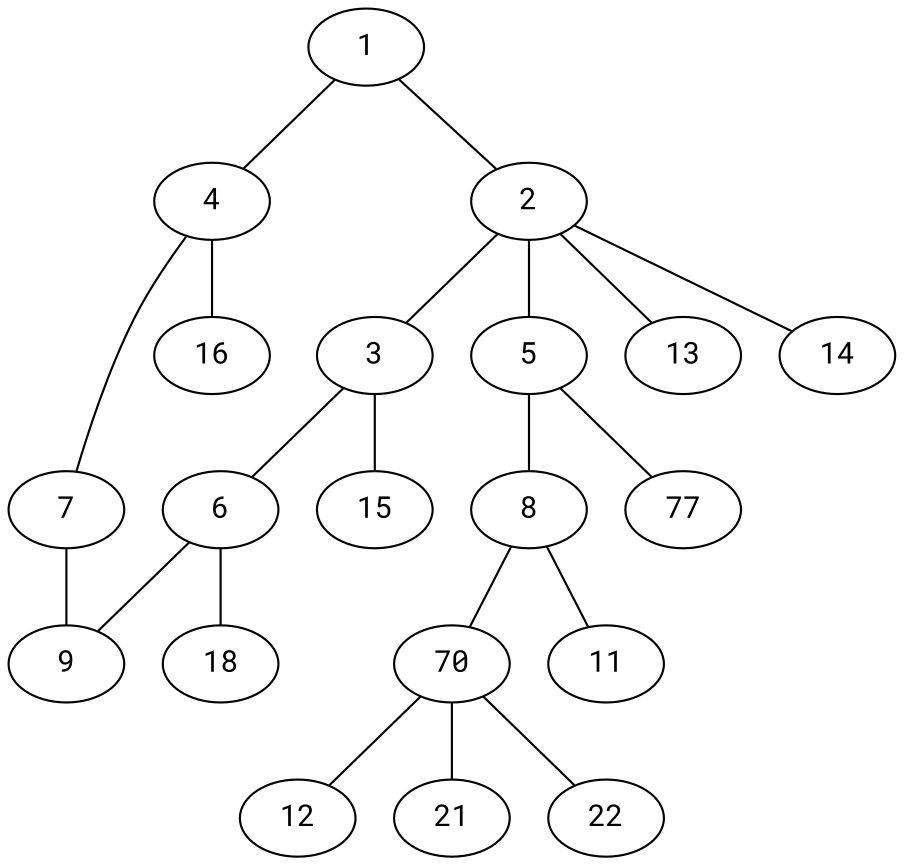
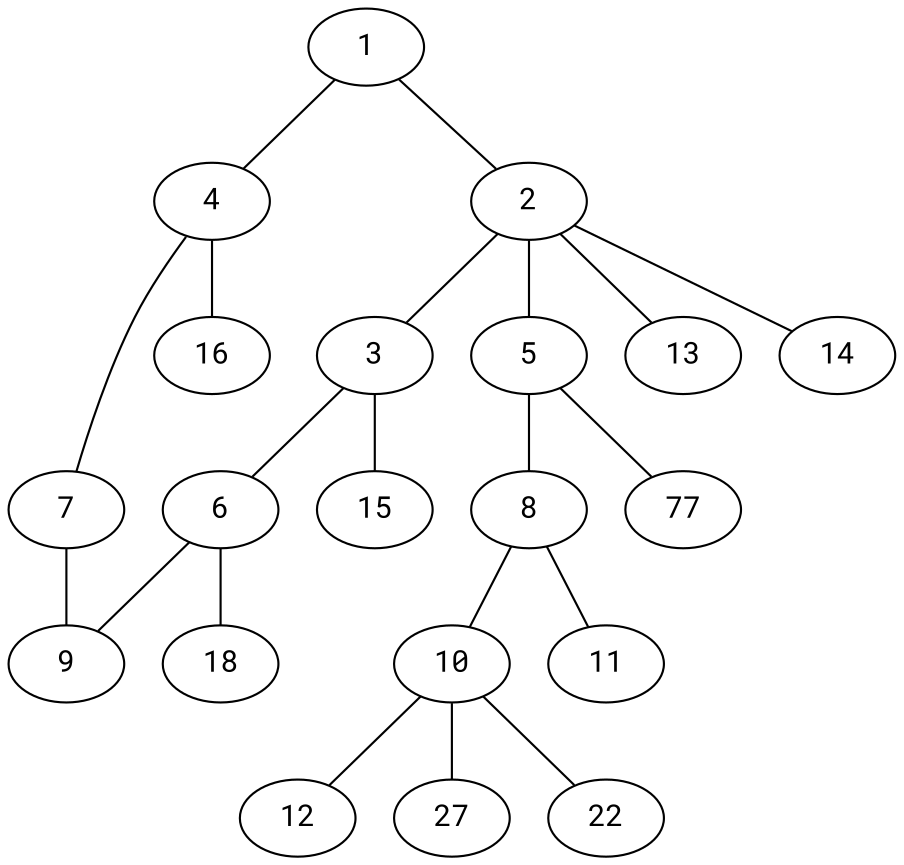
(452, 664) -> (452, 664)
(452, 818) -> (452, 818)
